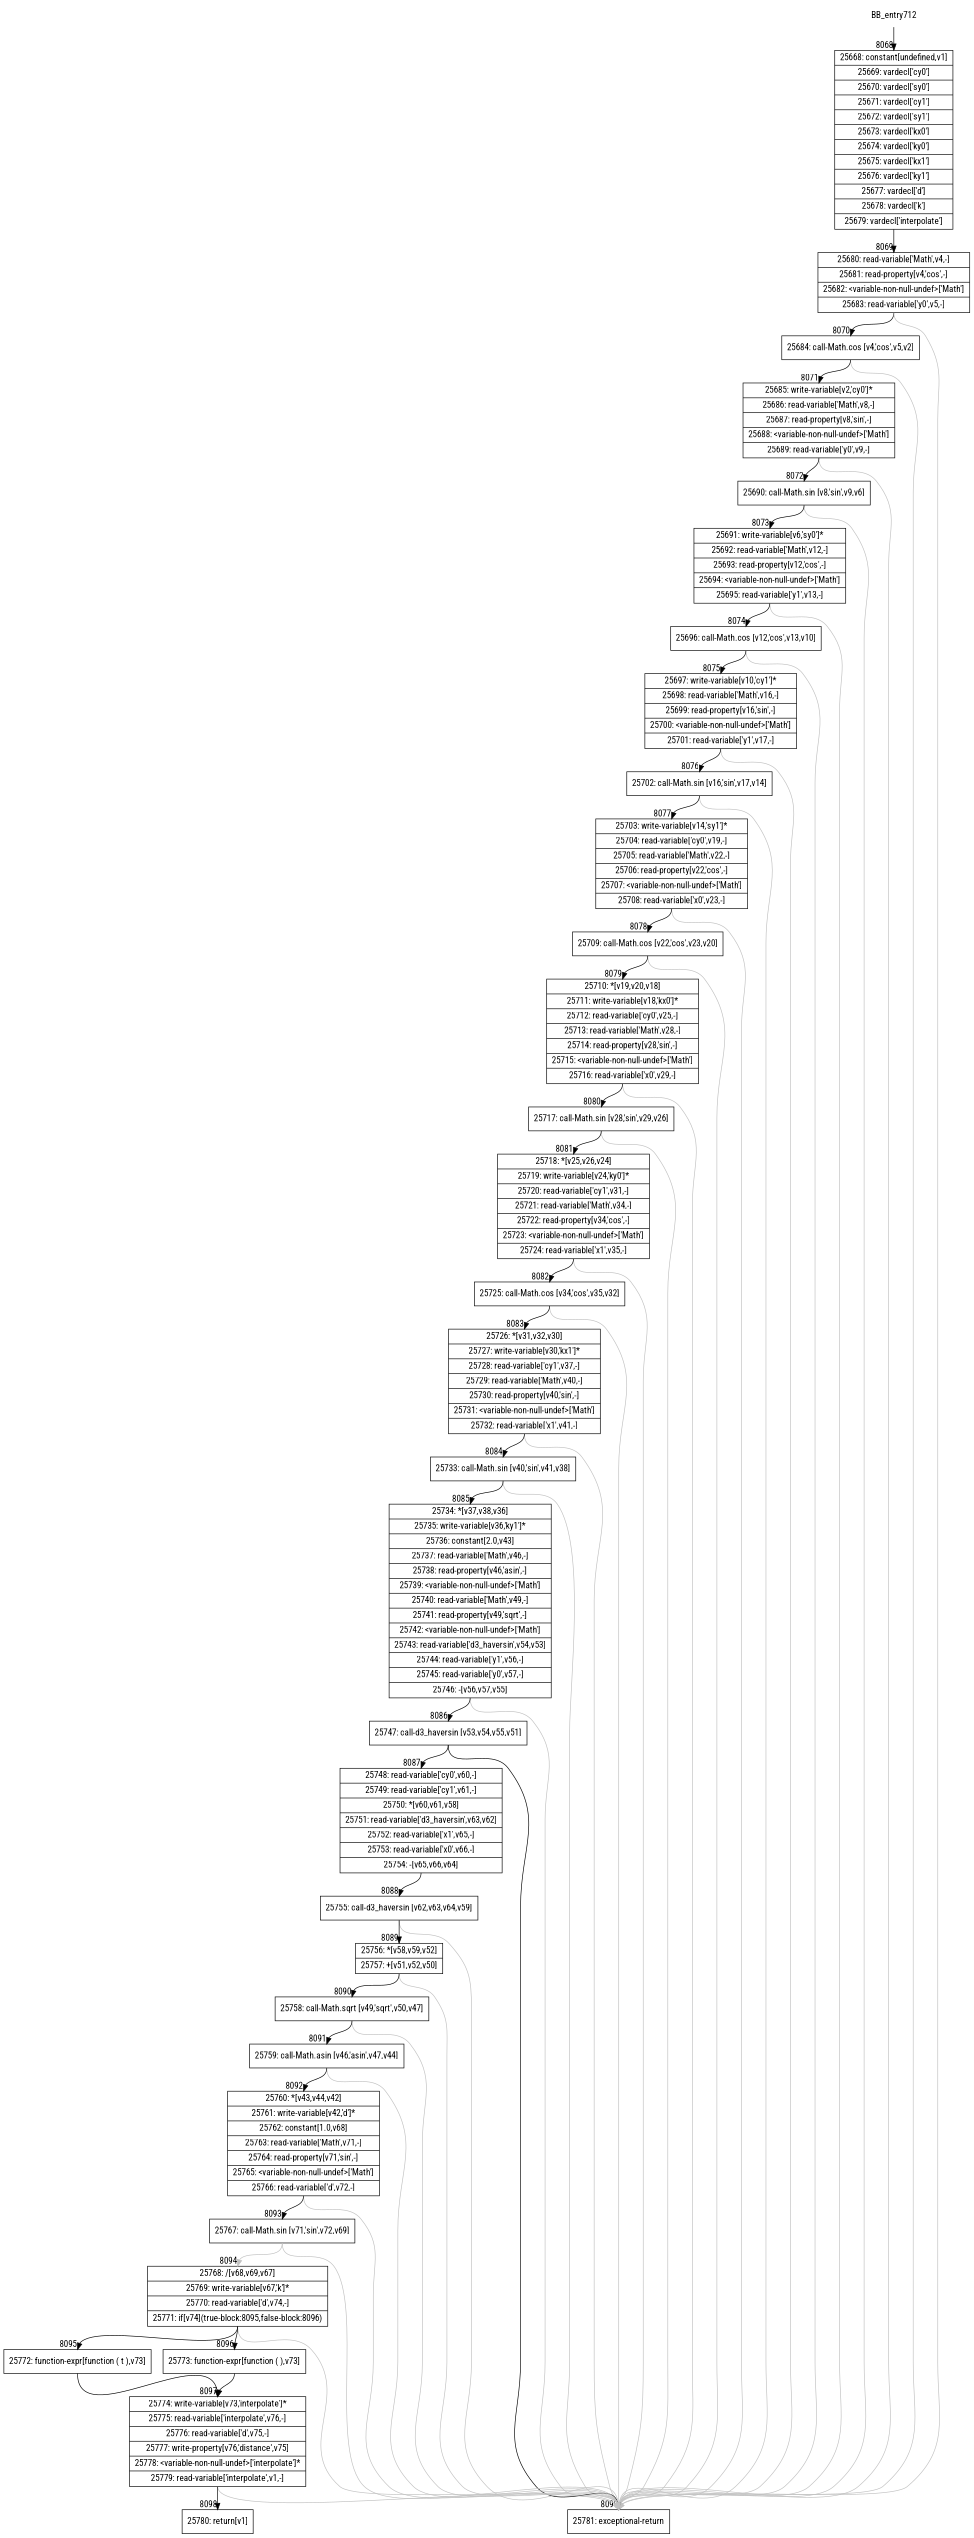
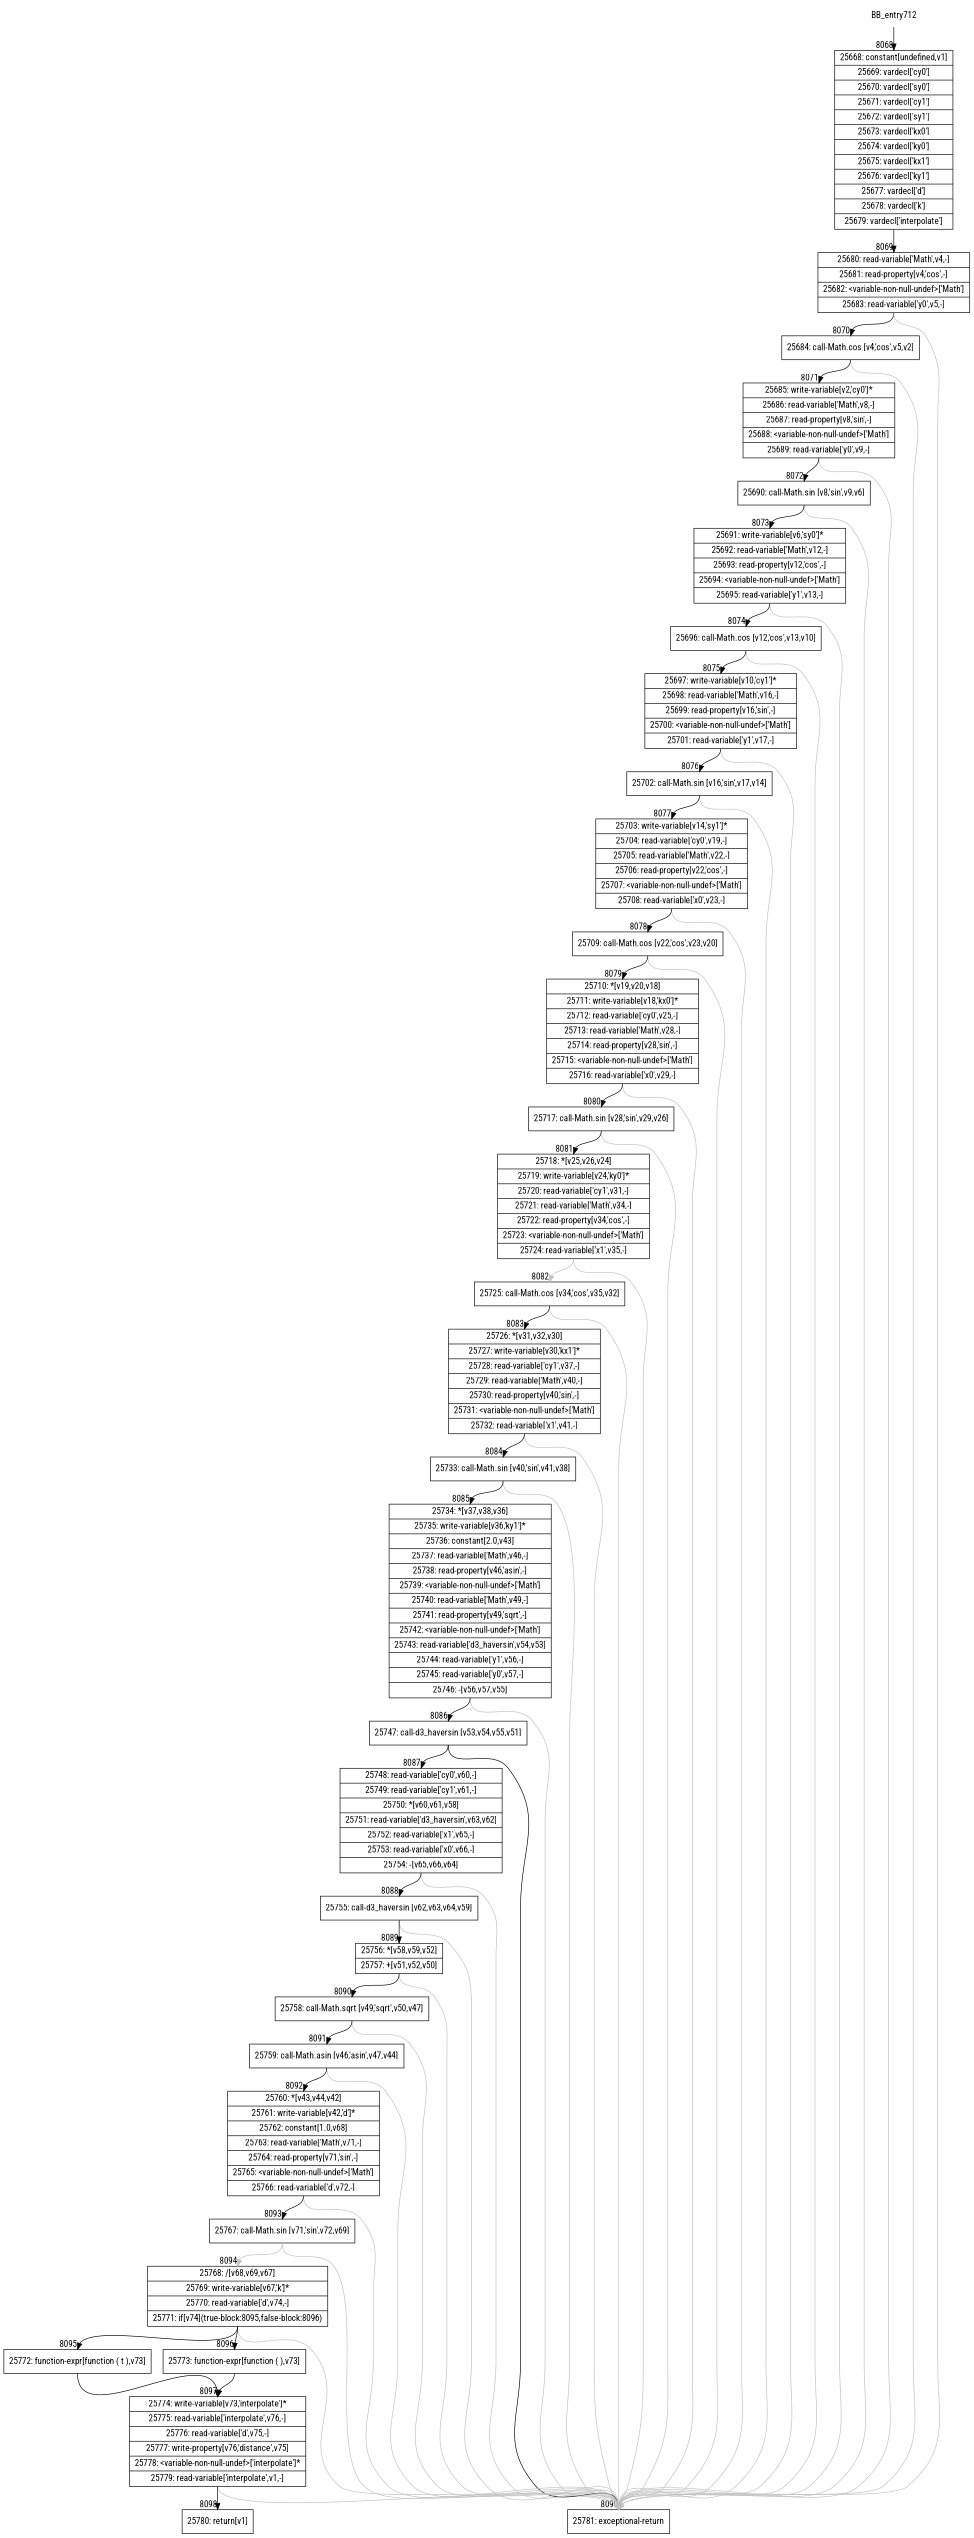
(565, 1269) -> (565, 1269)
none -> (496, 2214)
